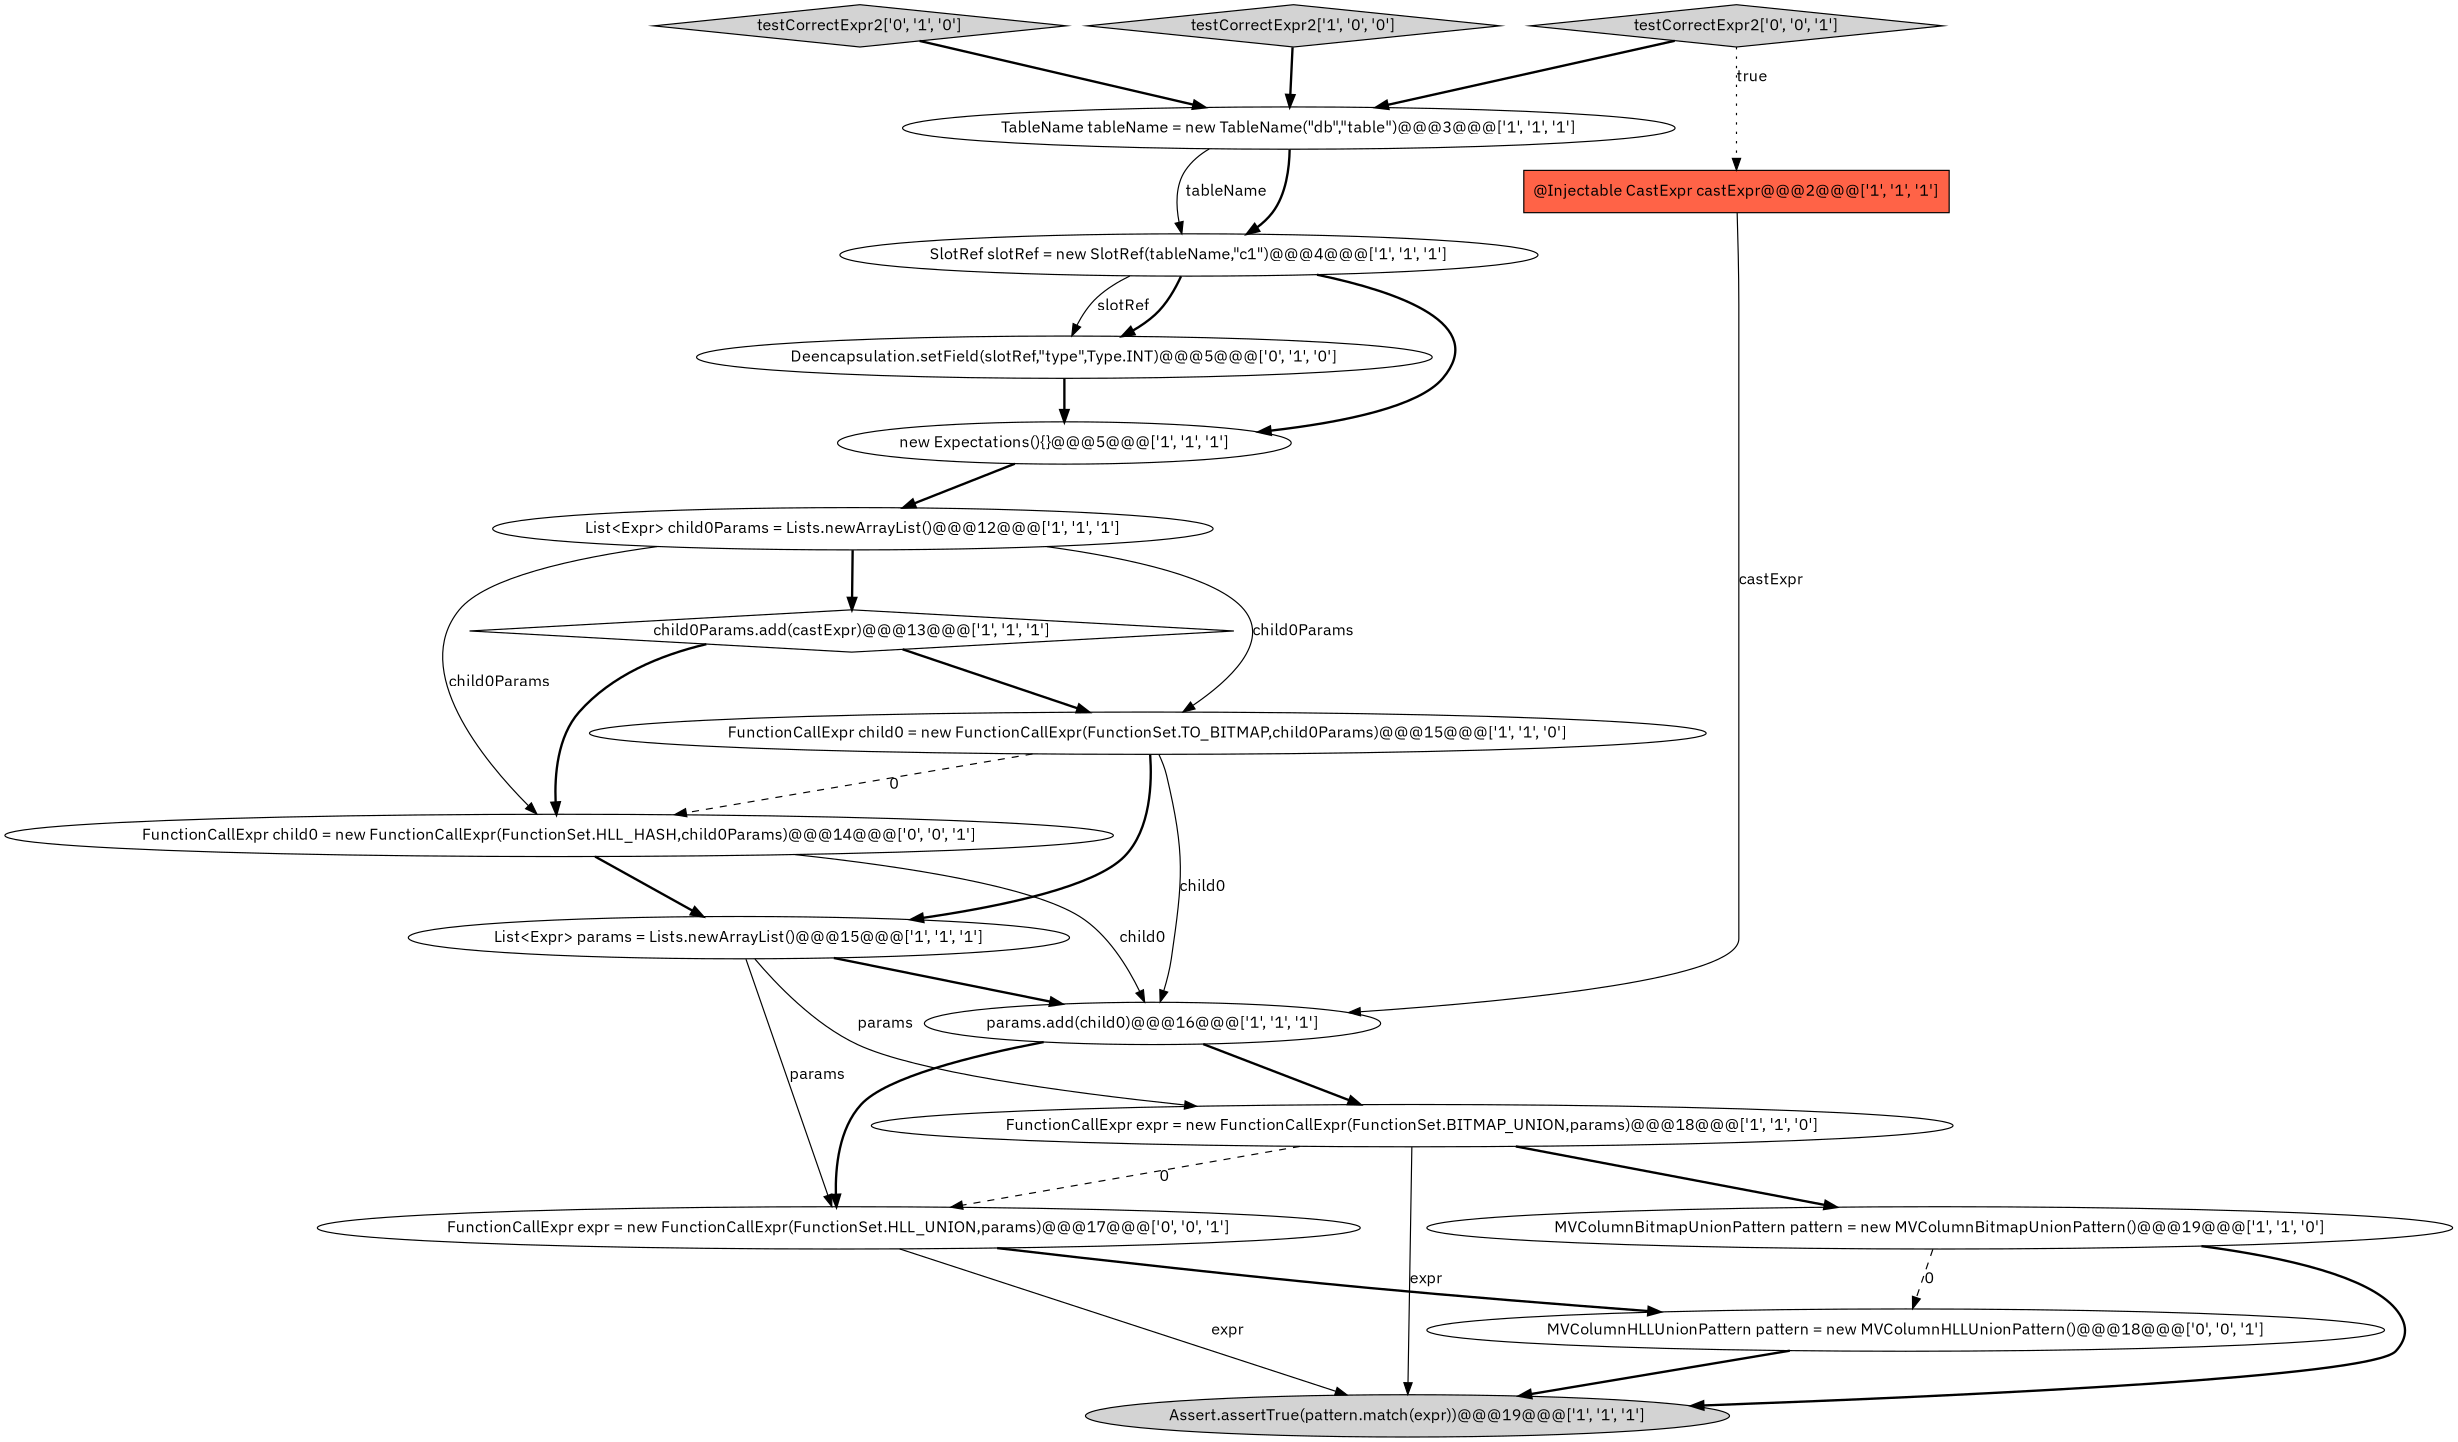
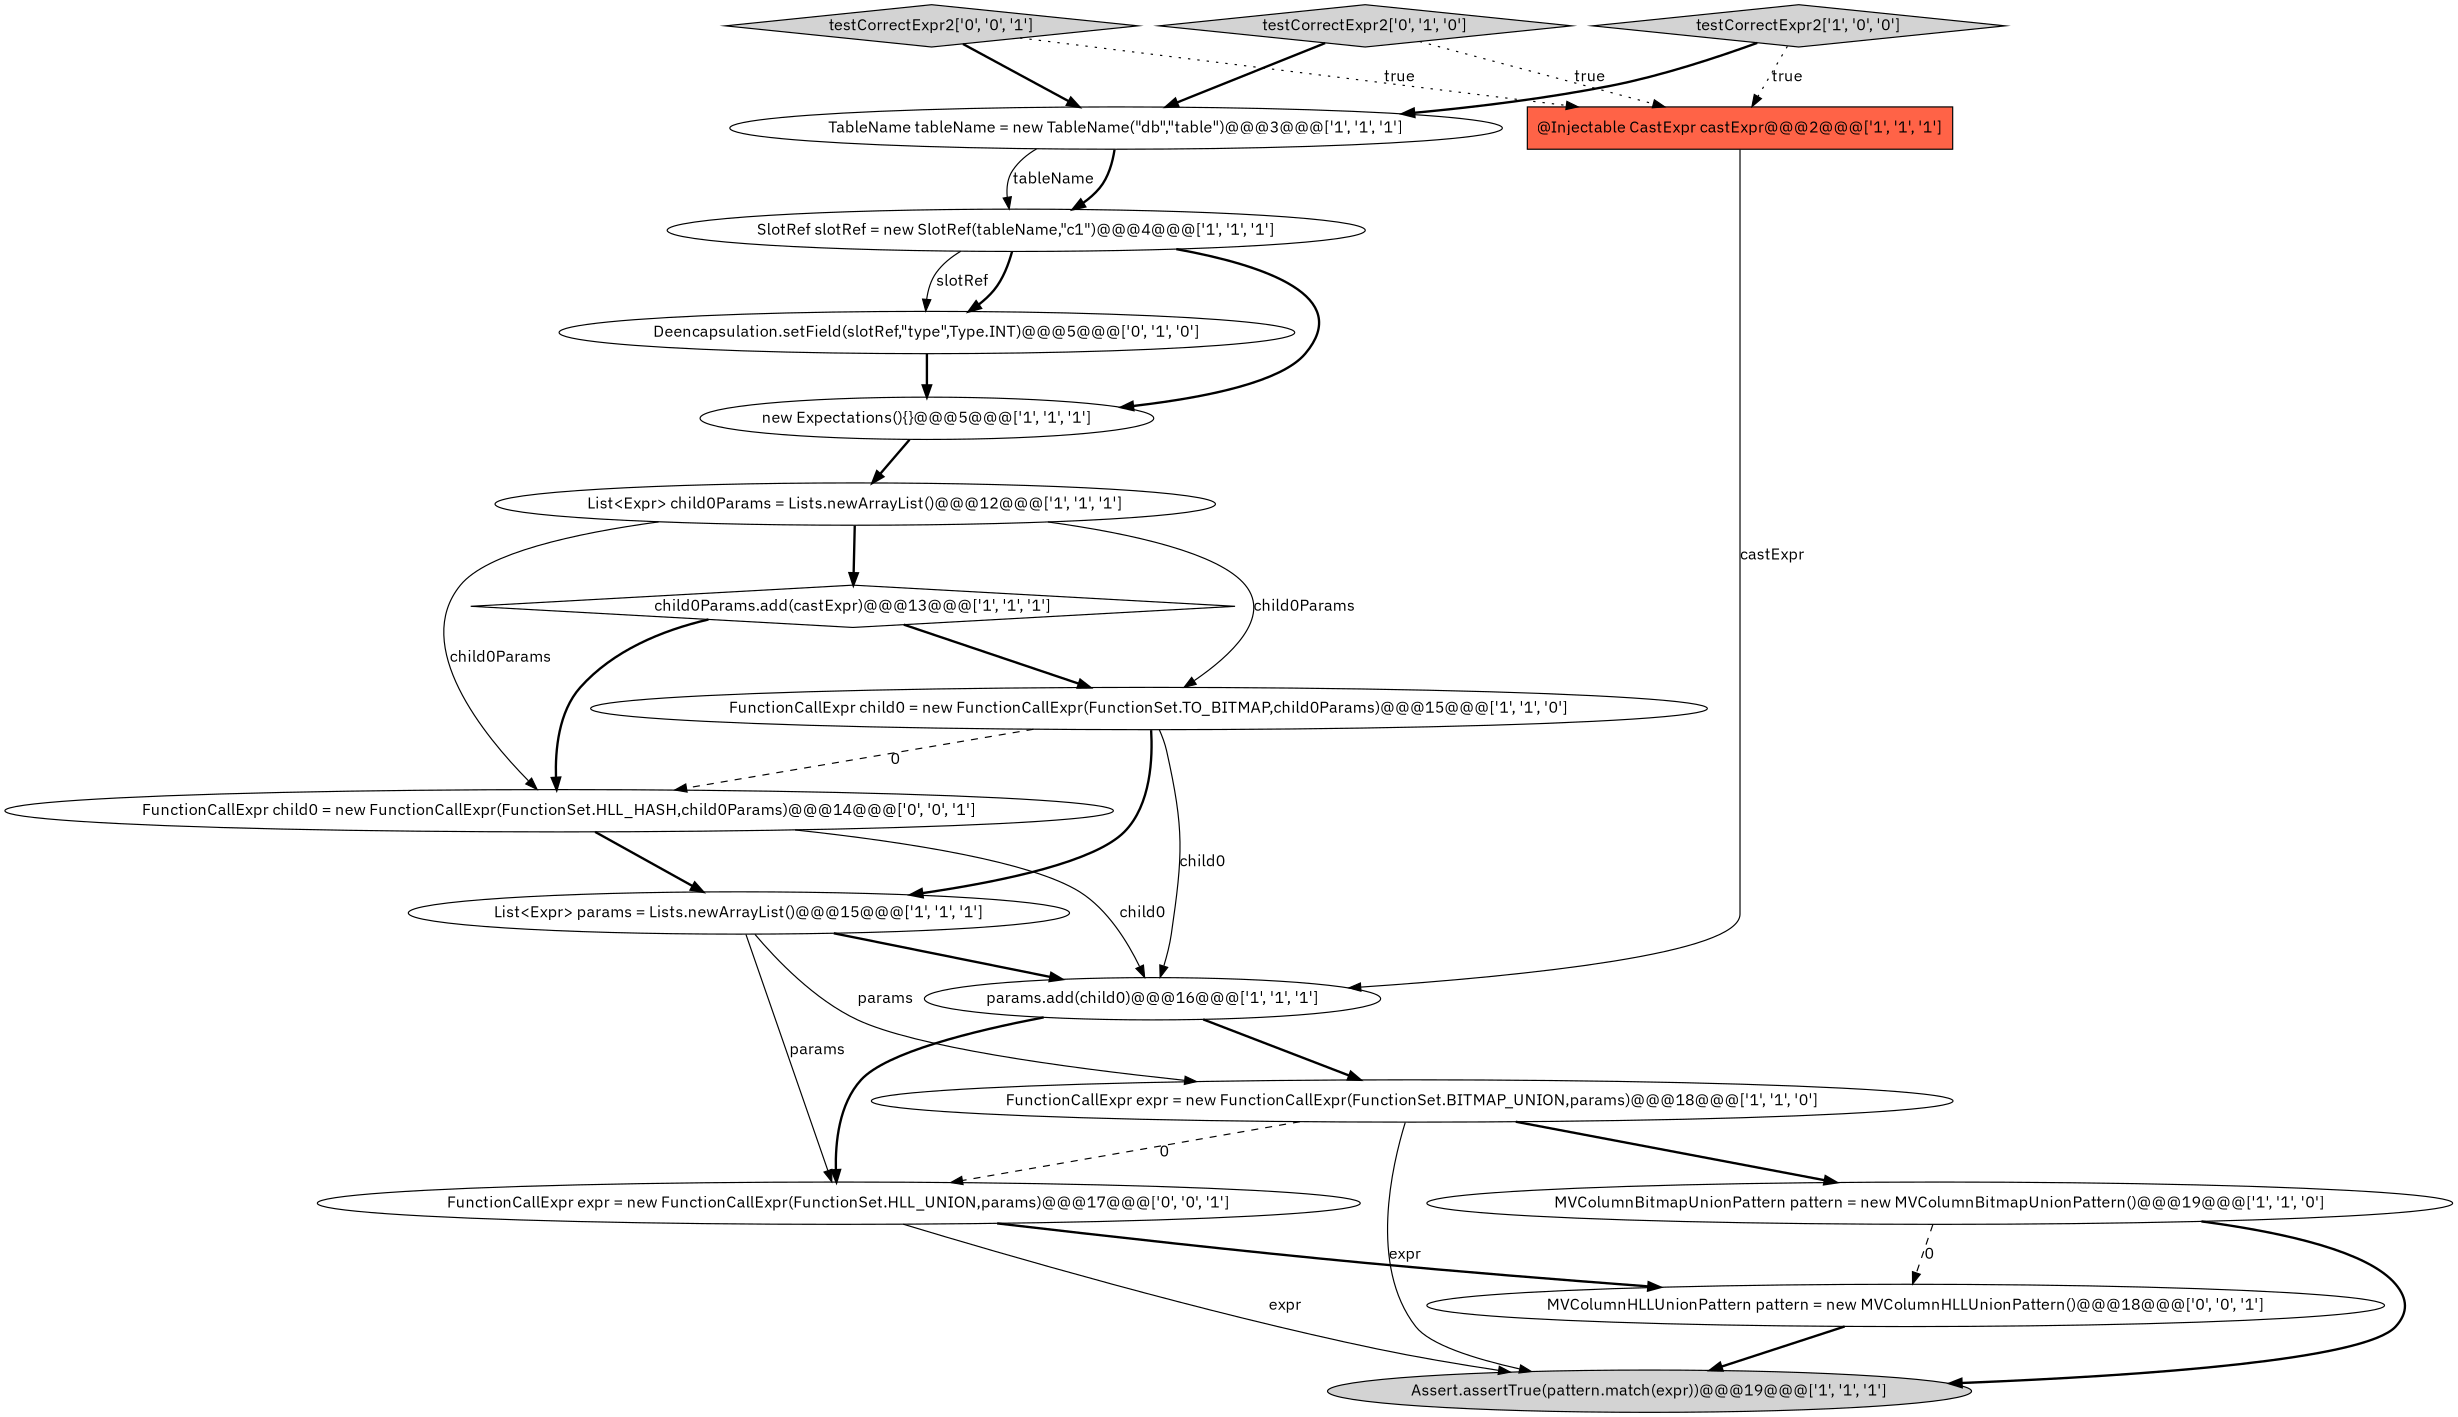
none -> (1773, 71)
none -> (1536, 73)
